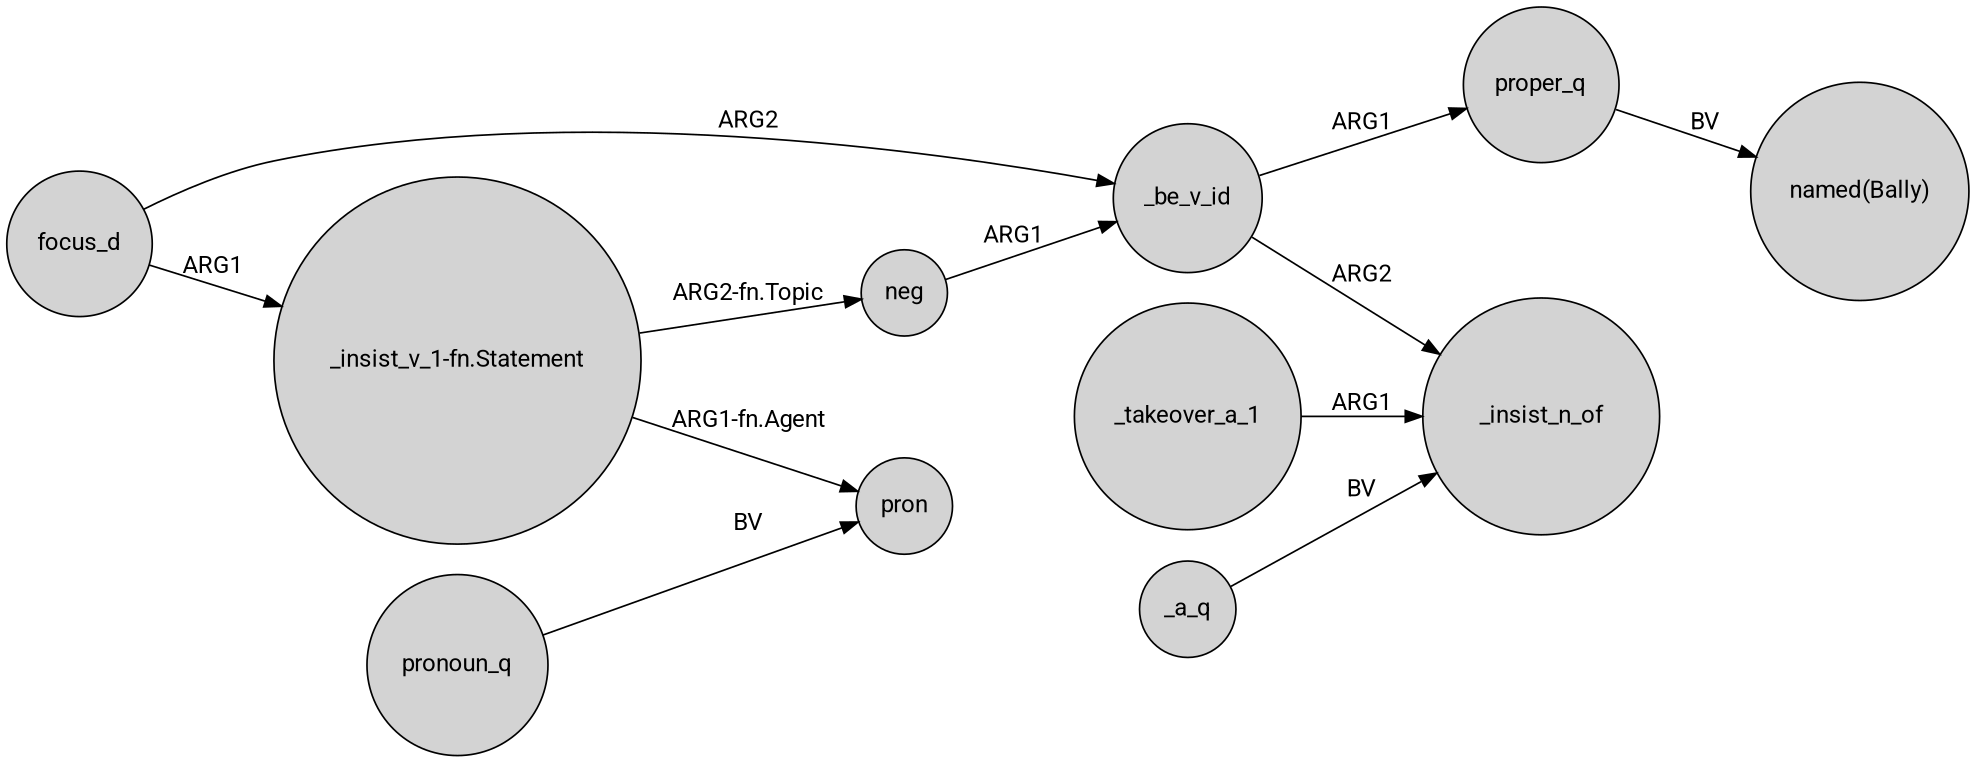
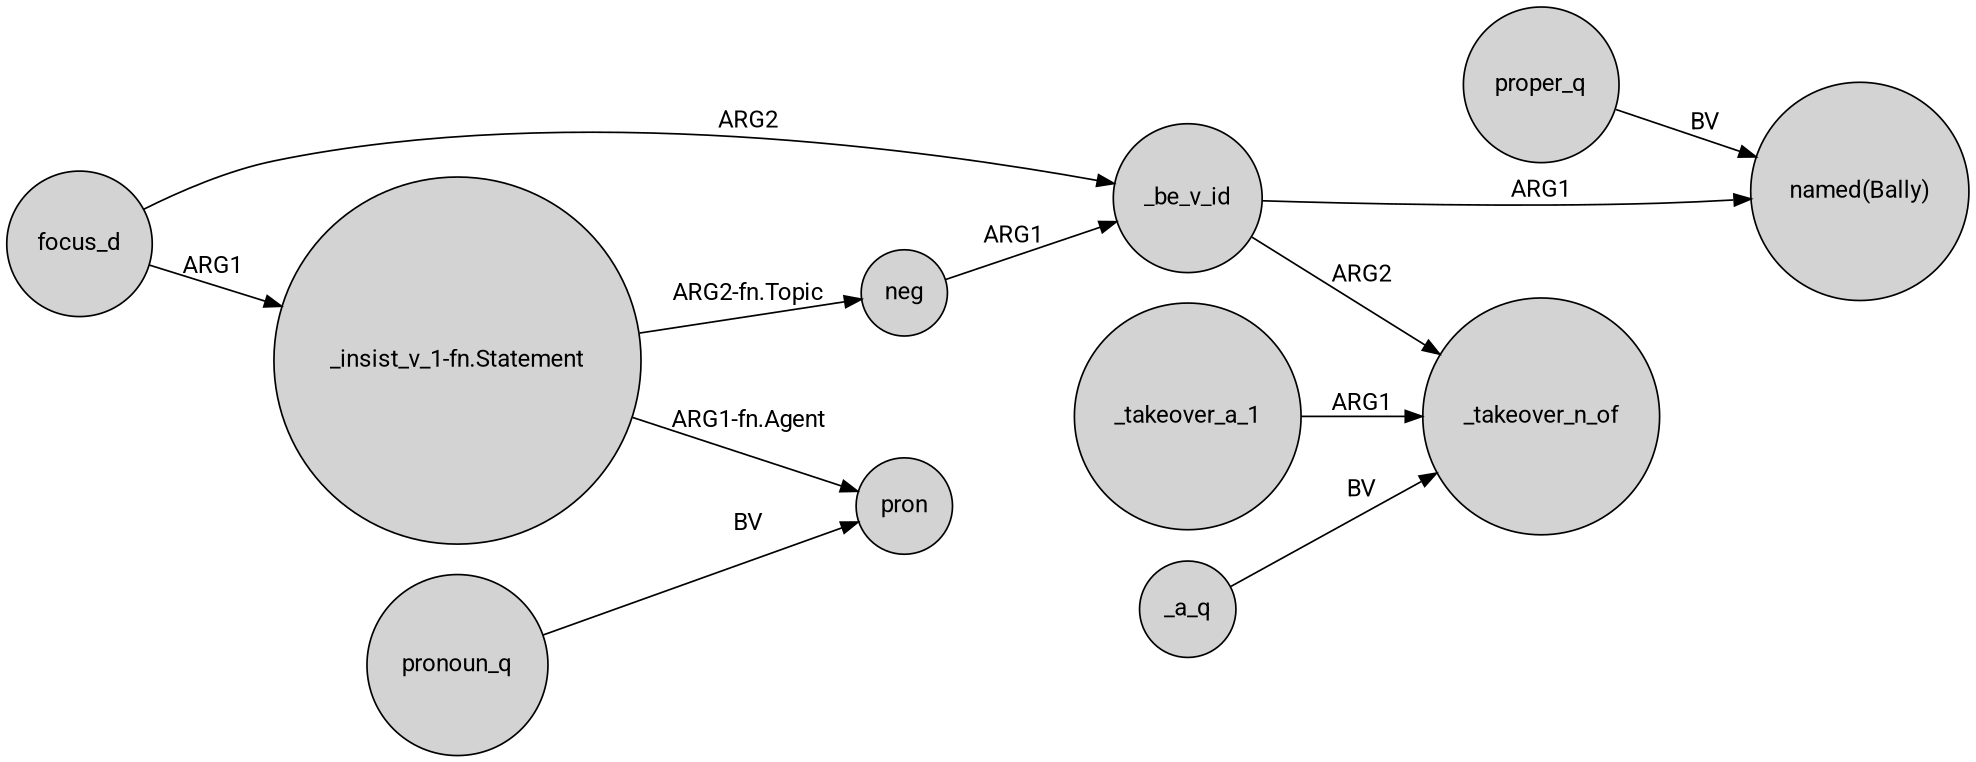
(1355, 145) -> (1498, 205)
(1541, 416) -> (1541, 416)
